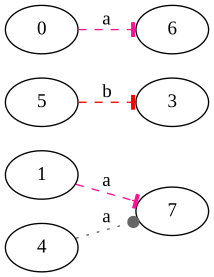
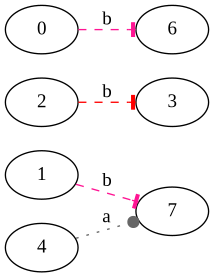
(107, 20) -> (107, 20)
(42, 102) -> (42, 102)
(107, 181) -> (107, 181)
